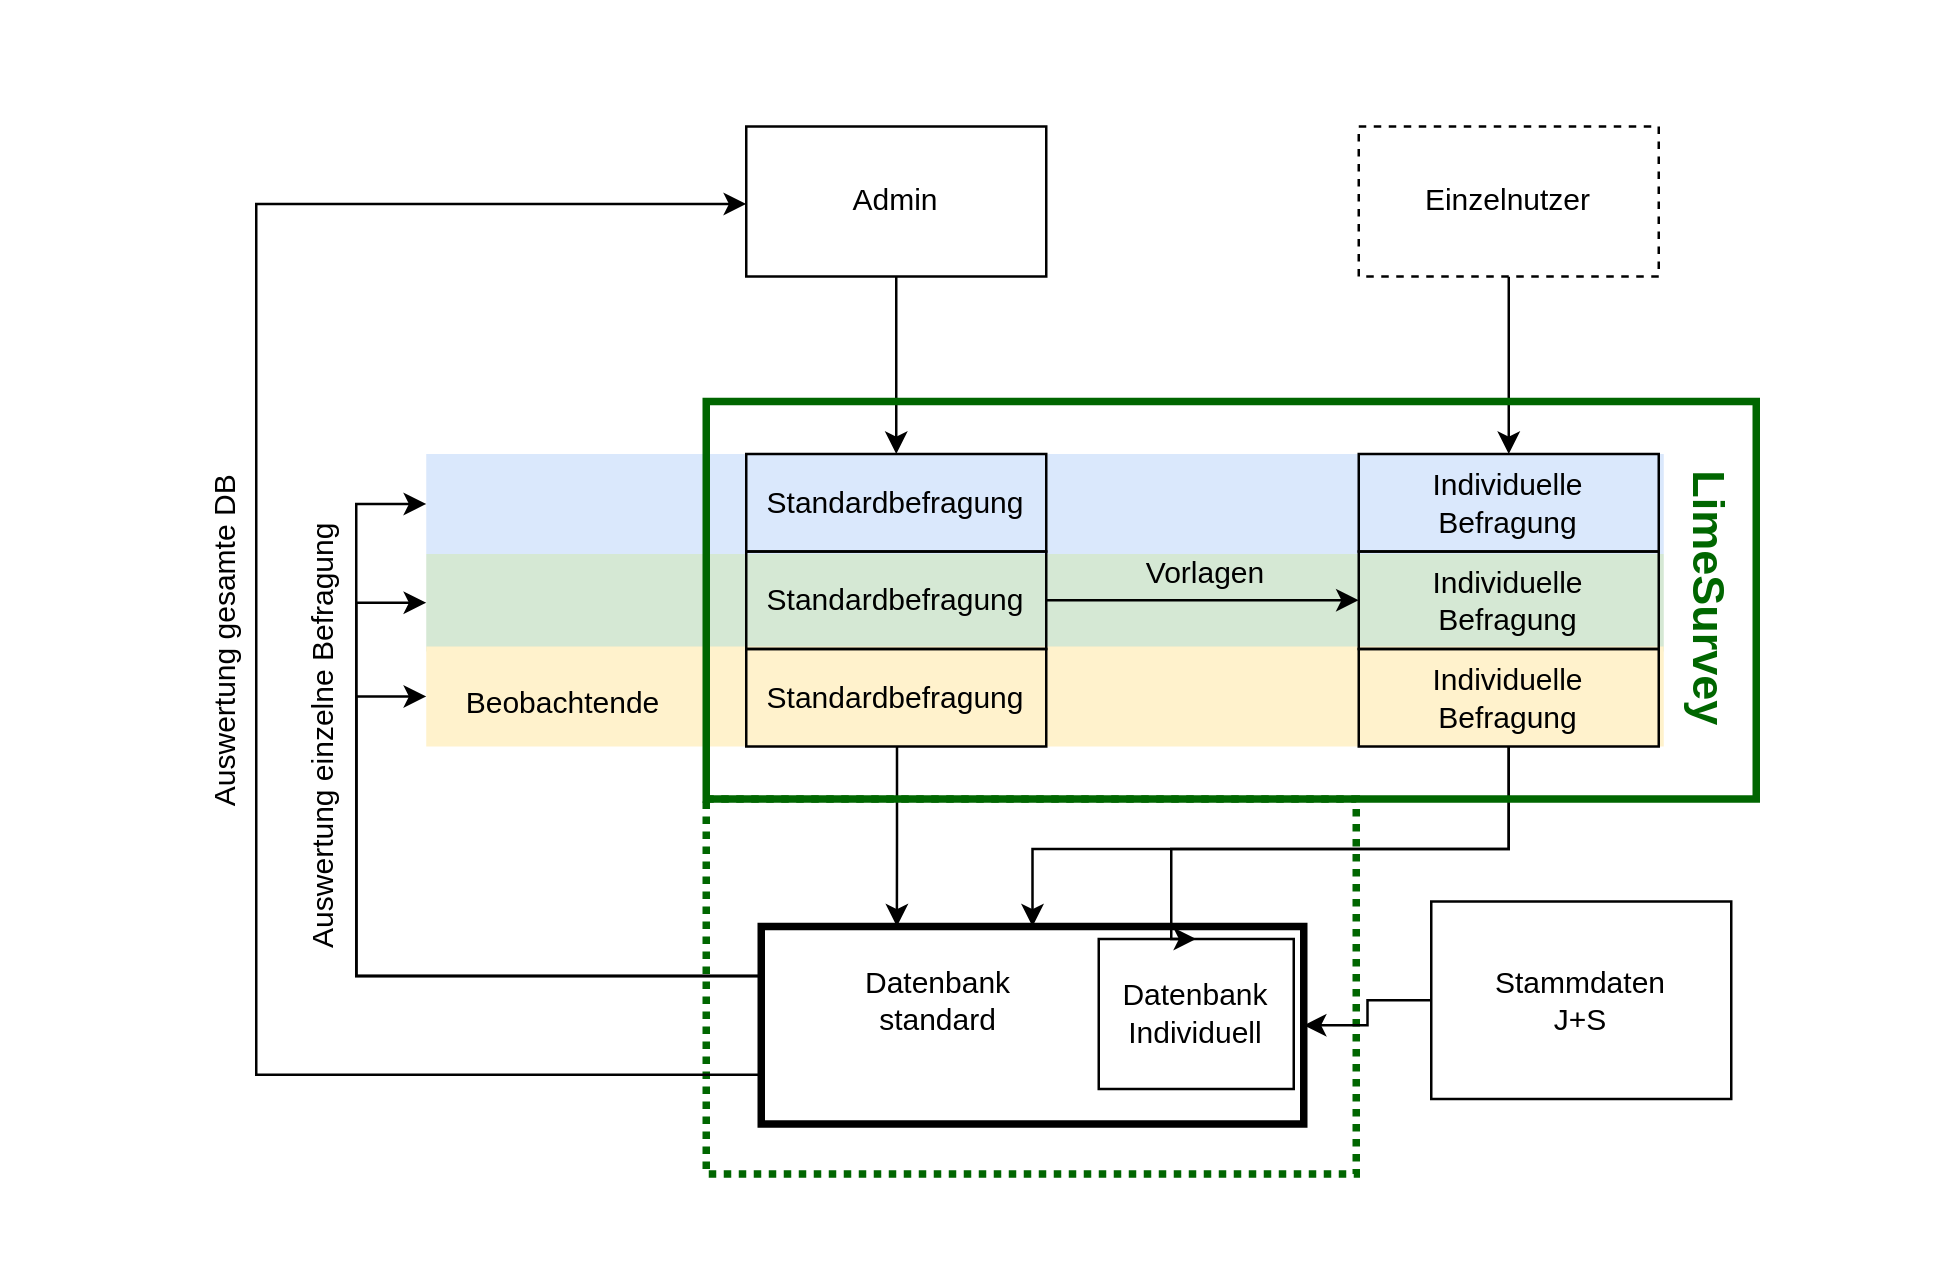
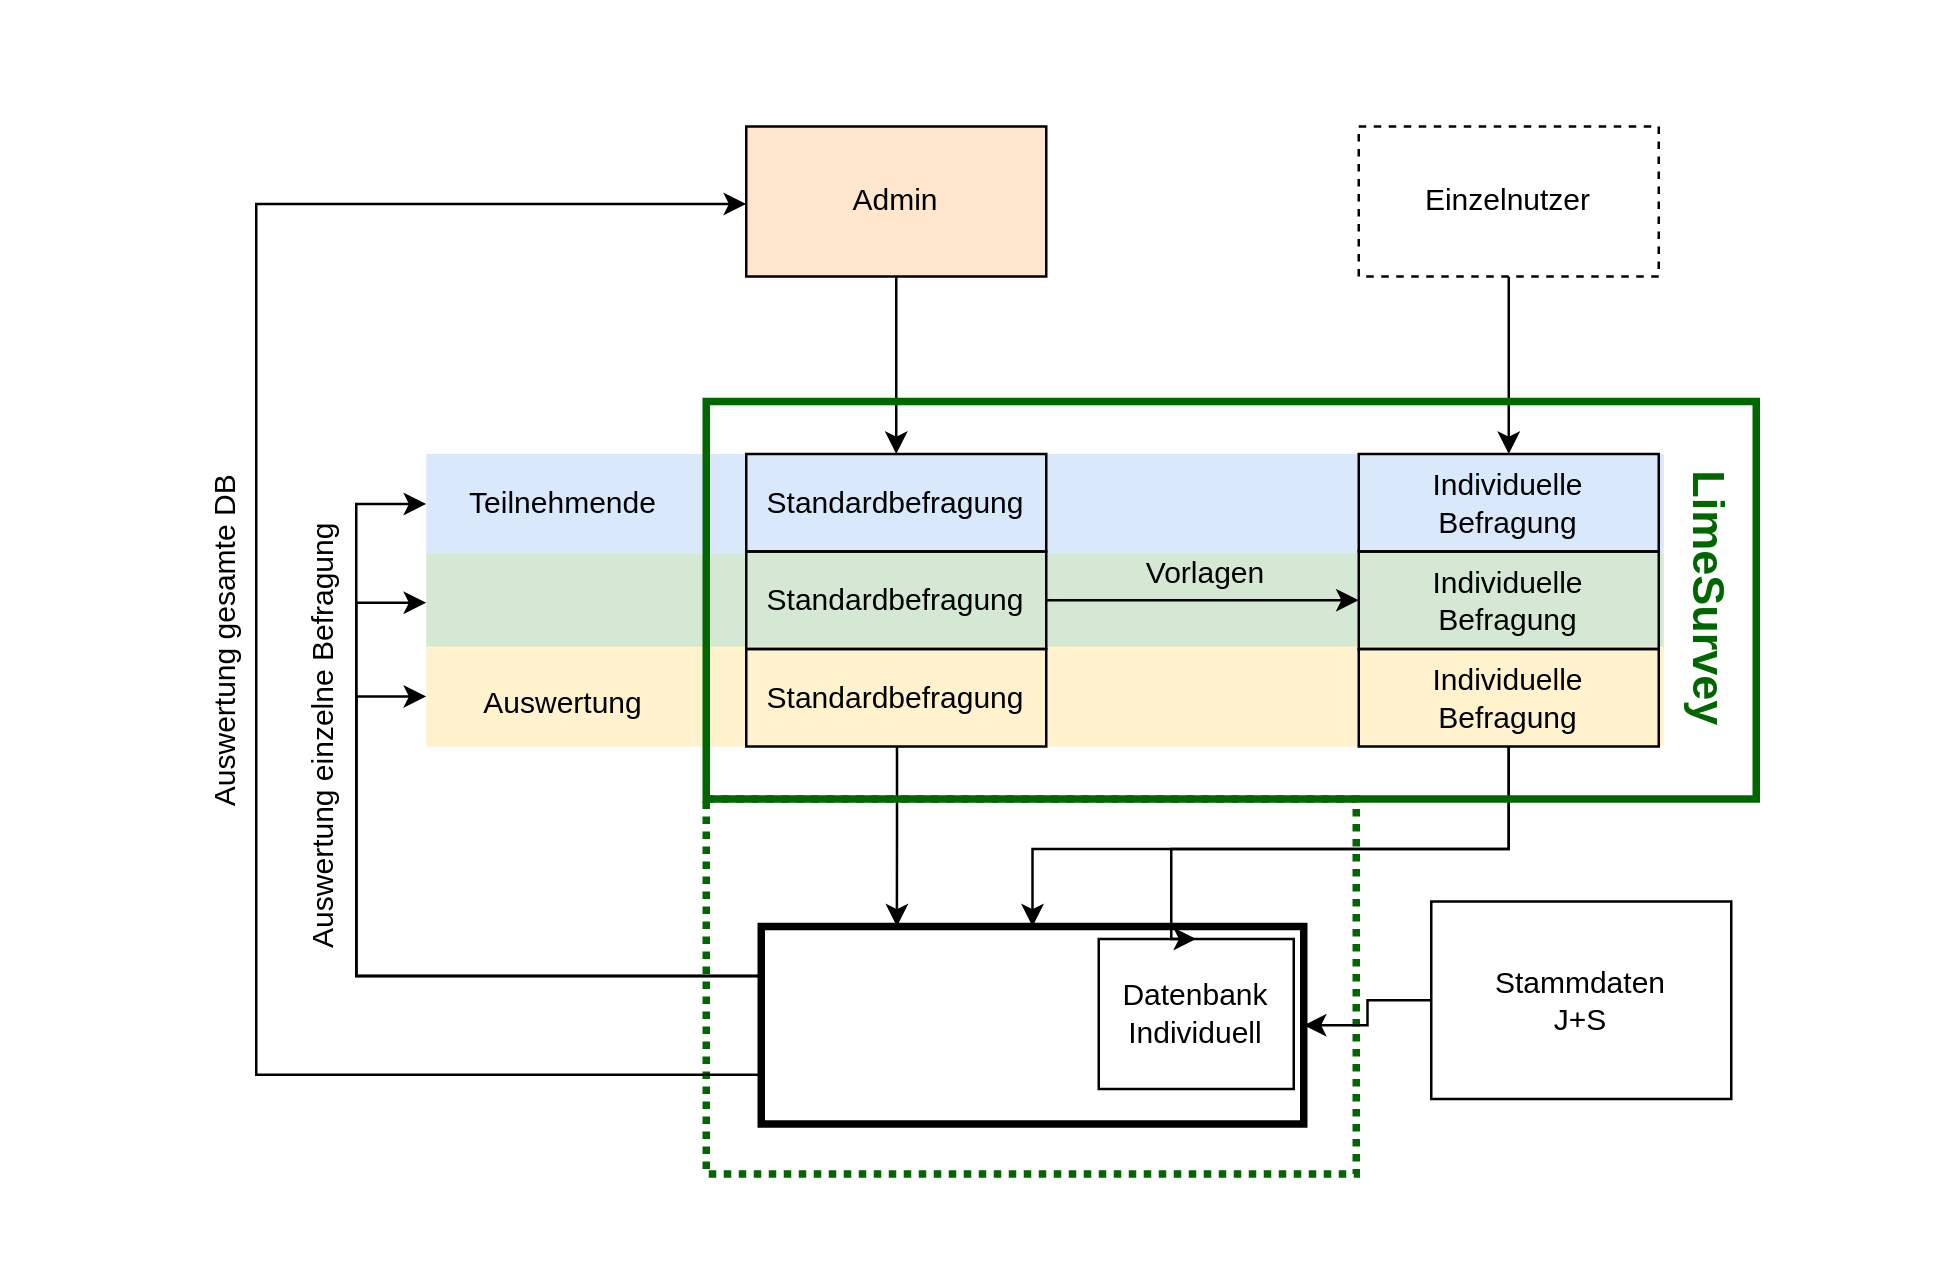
(896, 201) -> (896, 201)
none -> (564, 504)
(564, 704) -> (564, 704)
(939, 1001) -> none
